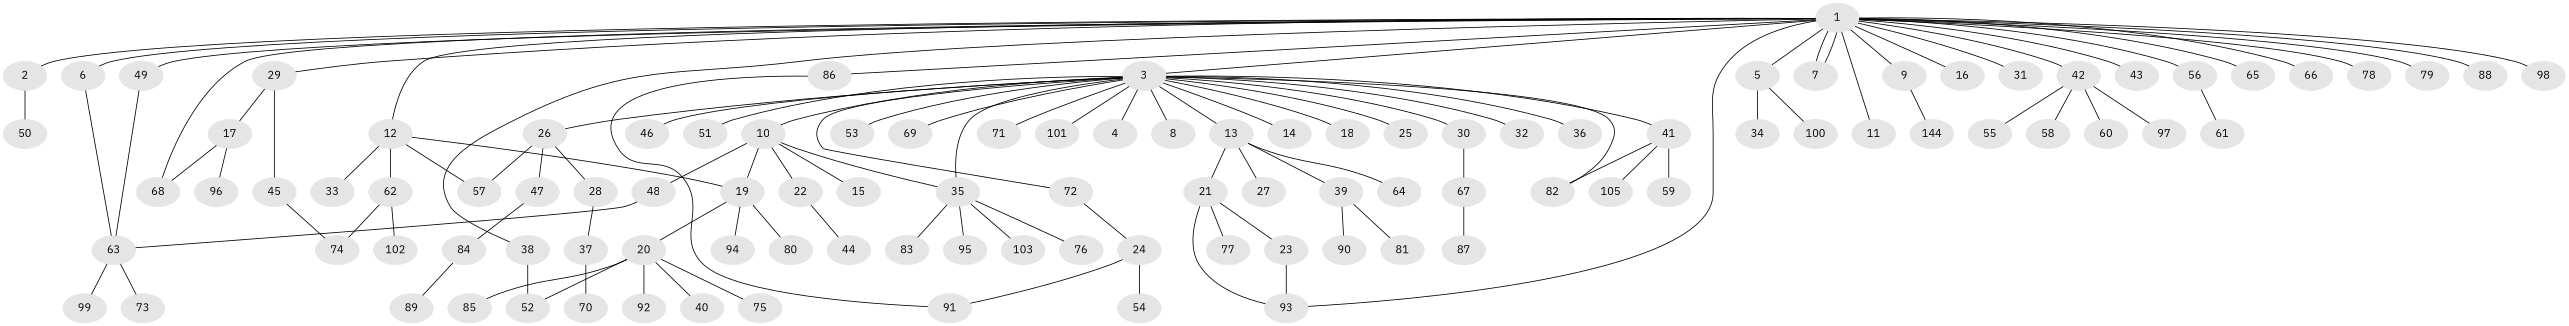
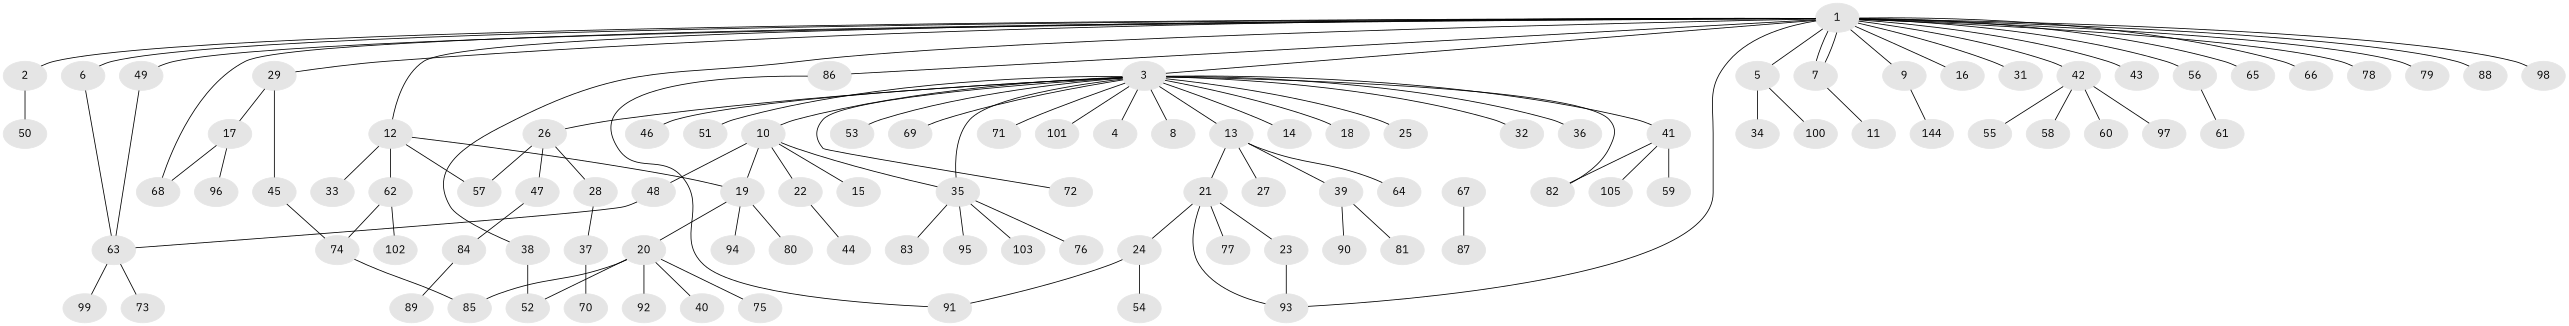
(1856, 76) -> (1845, 105)
(1464, 134) -> none
(1105, 221) -> (1172, 221)
none -> (403, 279)
